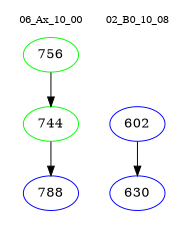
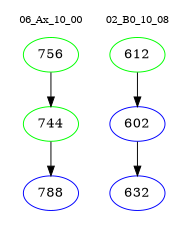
none -> (137, 55)
(137, 193) -> (137, 193)
